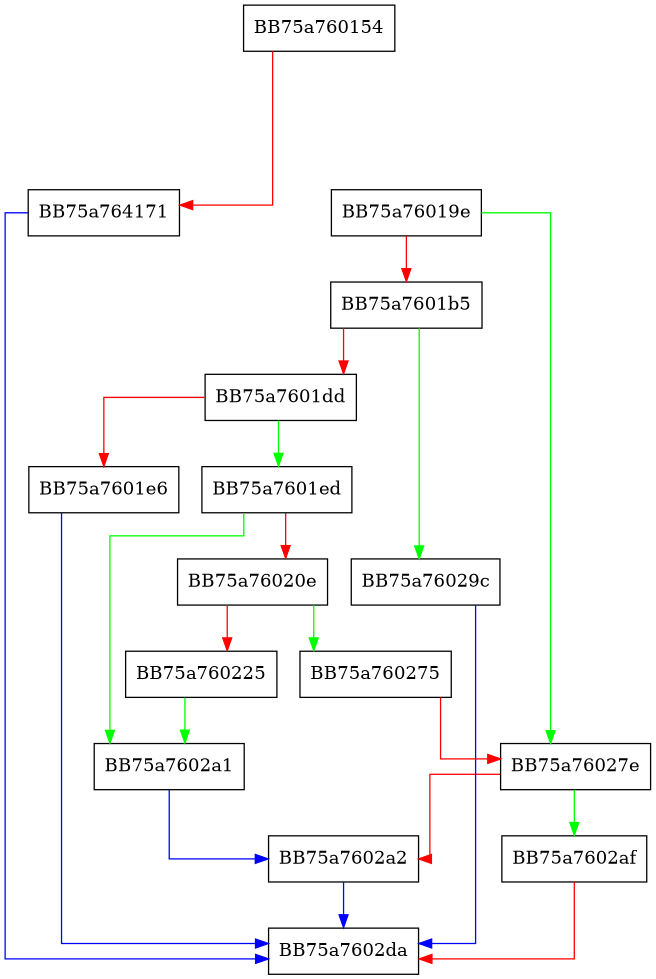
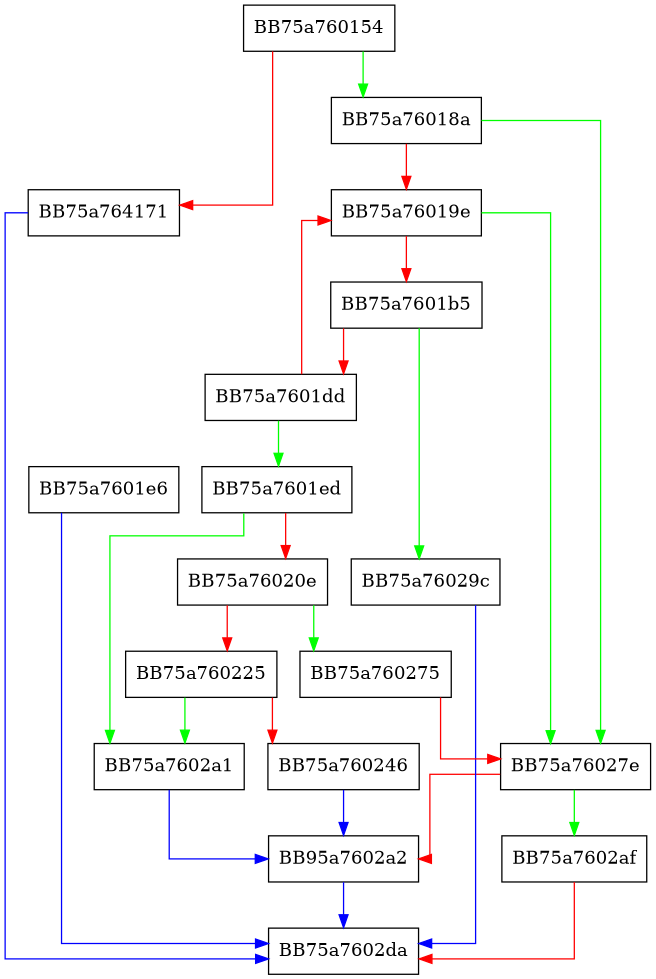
none -> (406, 121)
(126, 397) -> (302, 289)
none -> (344, 767)
(344, 859) -> (344, 859)
